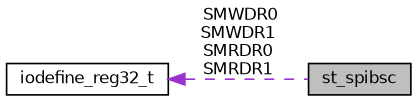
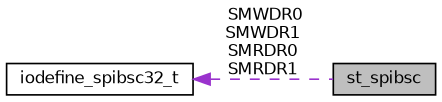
(87, 79) -> (100, 79)
